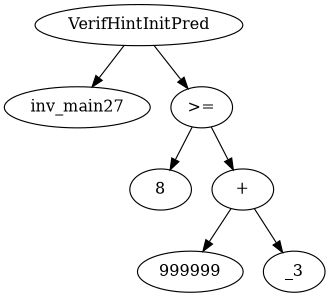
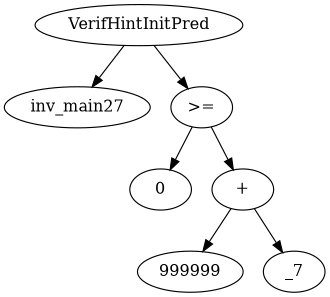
(161, 190) -> (161, 190)
(294, 272) -> (294, 272)
